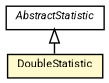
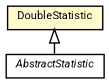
(54, 48) -> (54, 48)
